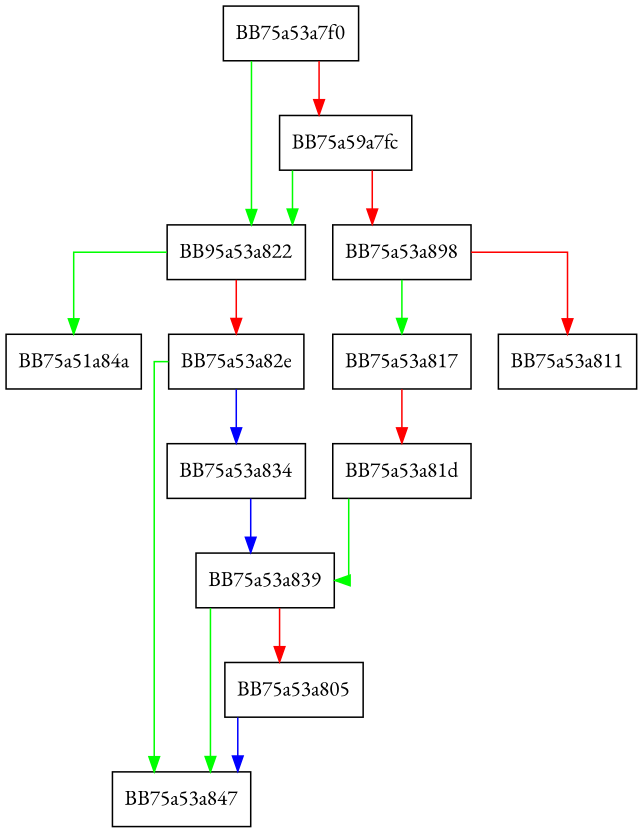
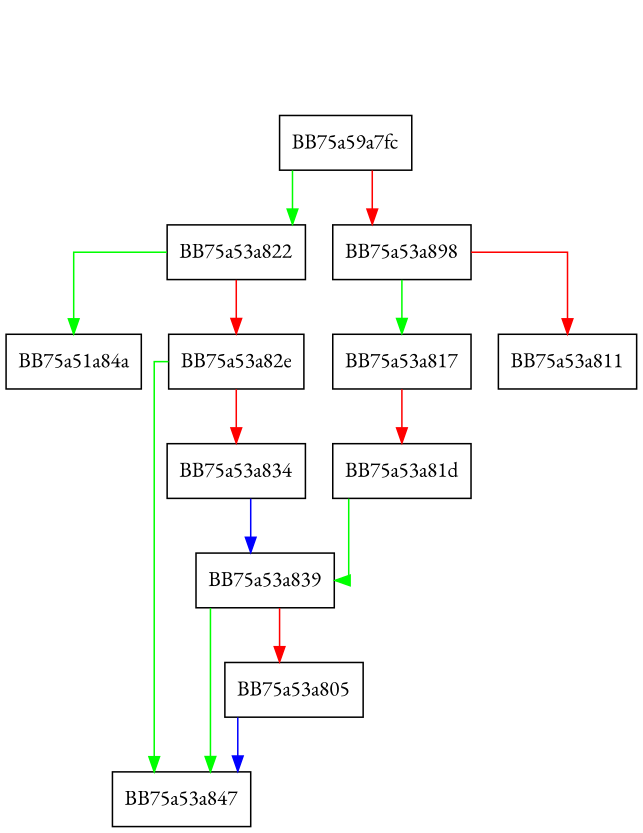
(291, 33) -> none
(236, 252) -> (236, 252)
(236, 409) -> (236, 409)
